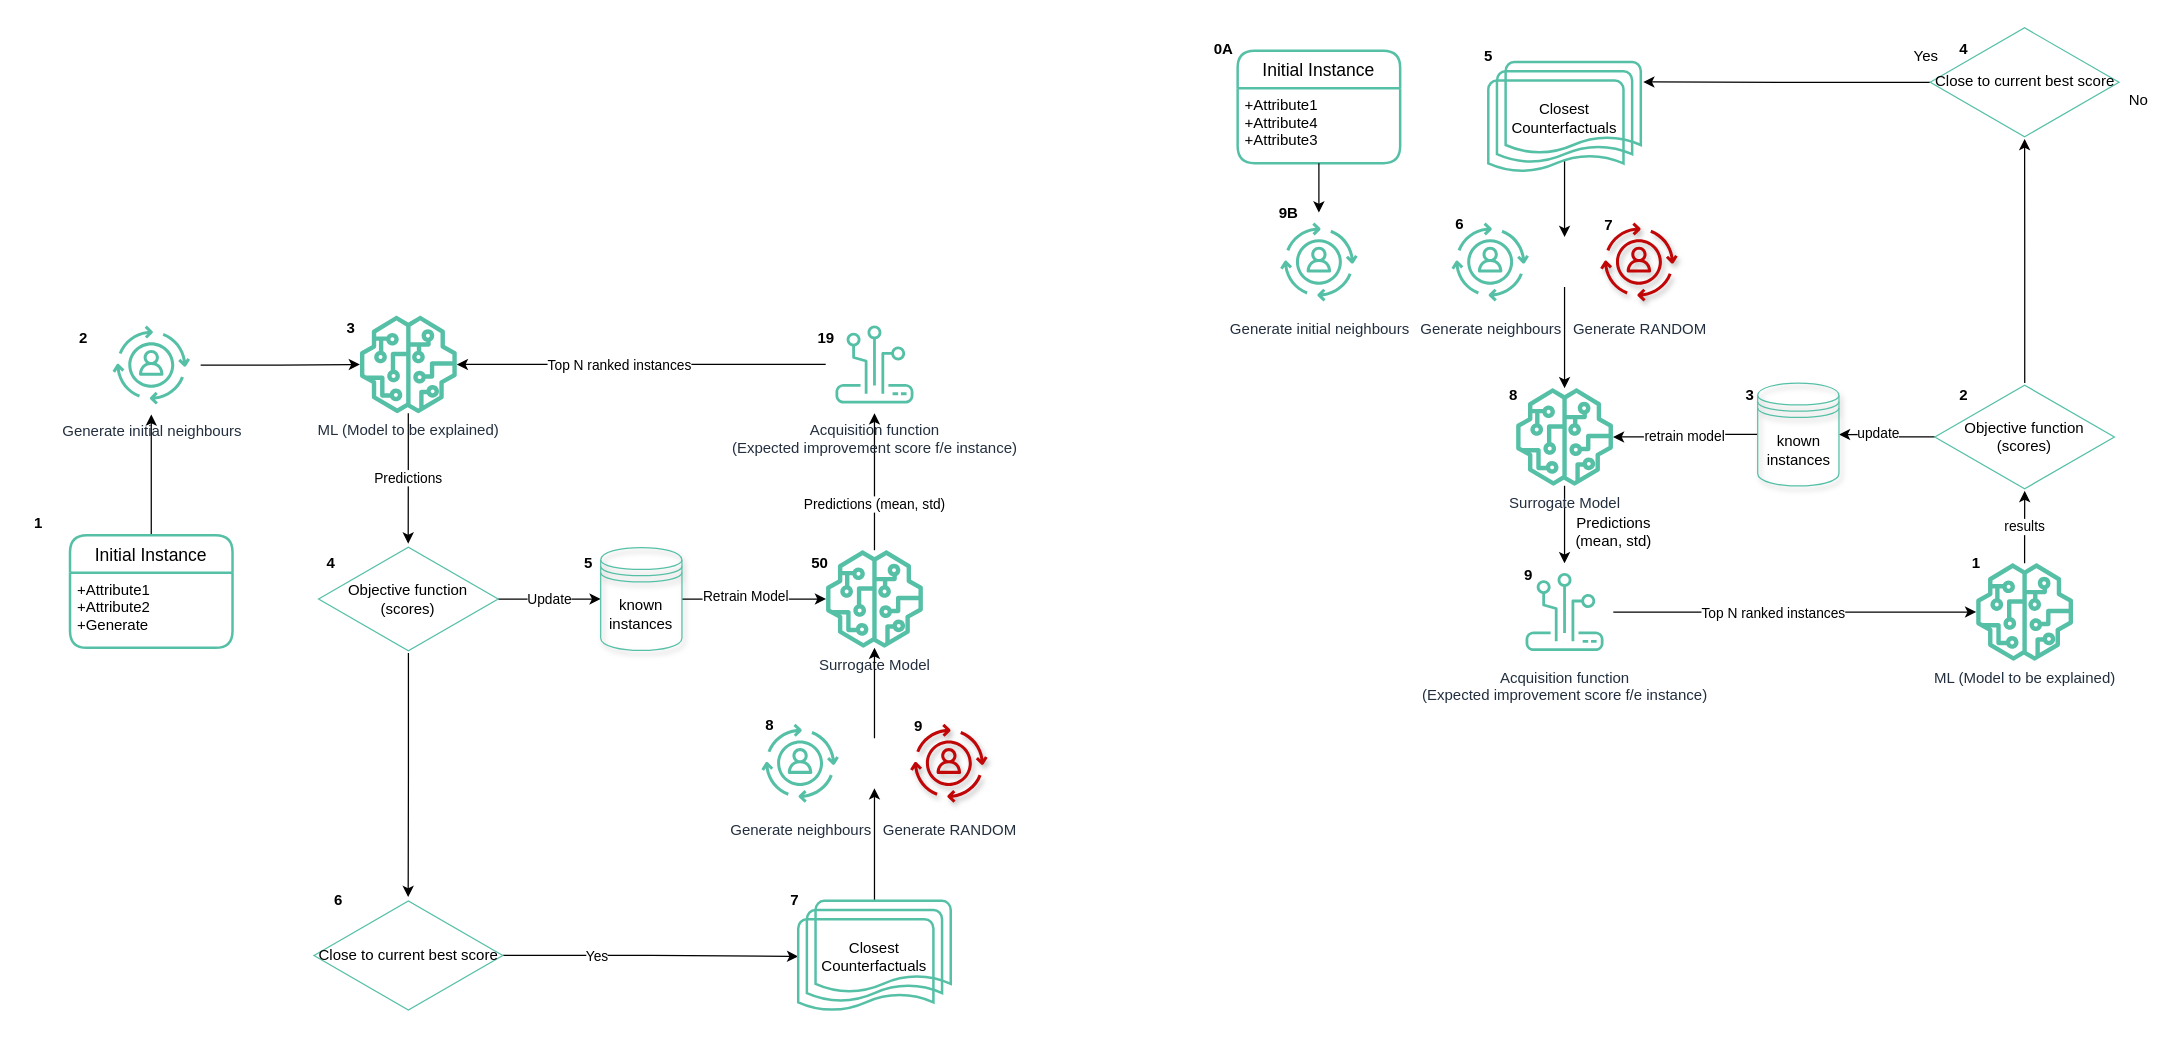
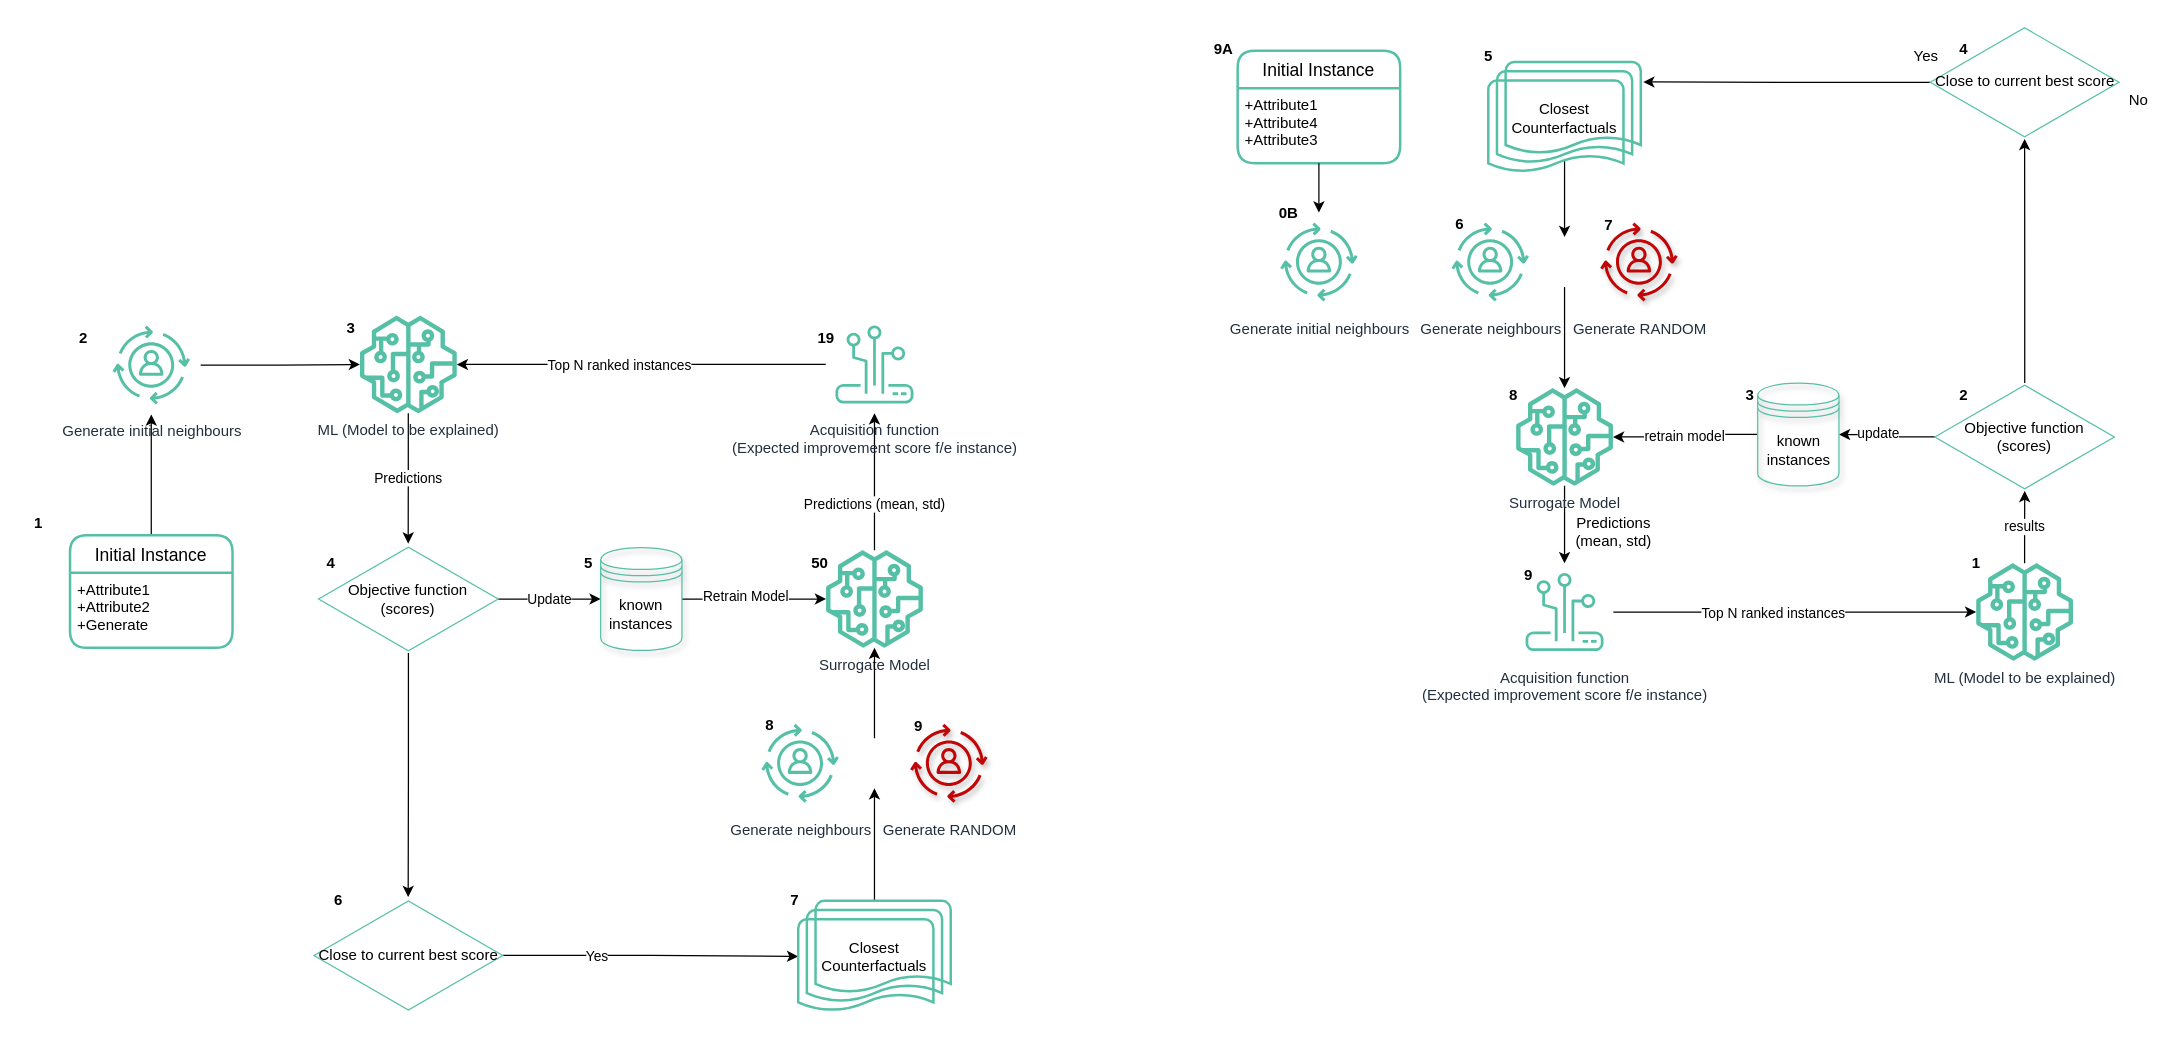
(1224, 49) -> (1224, 49)
(1289, 213) -> (1289, 213)
